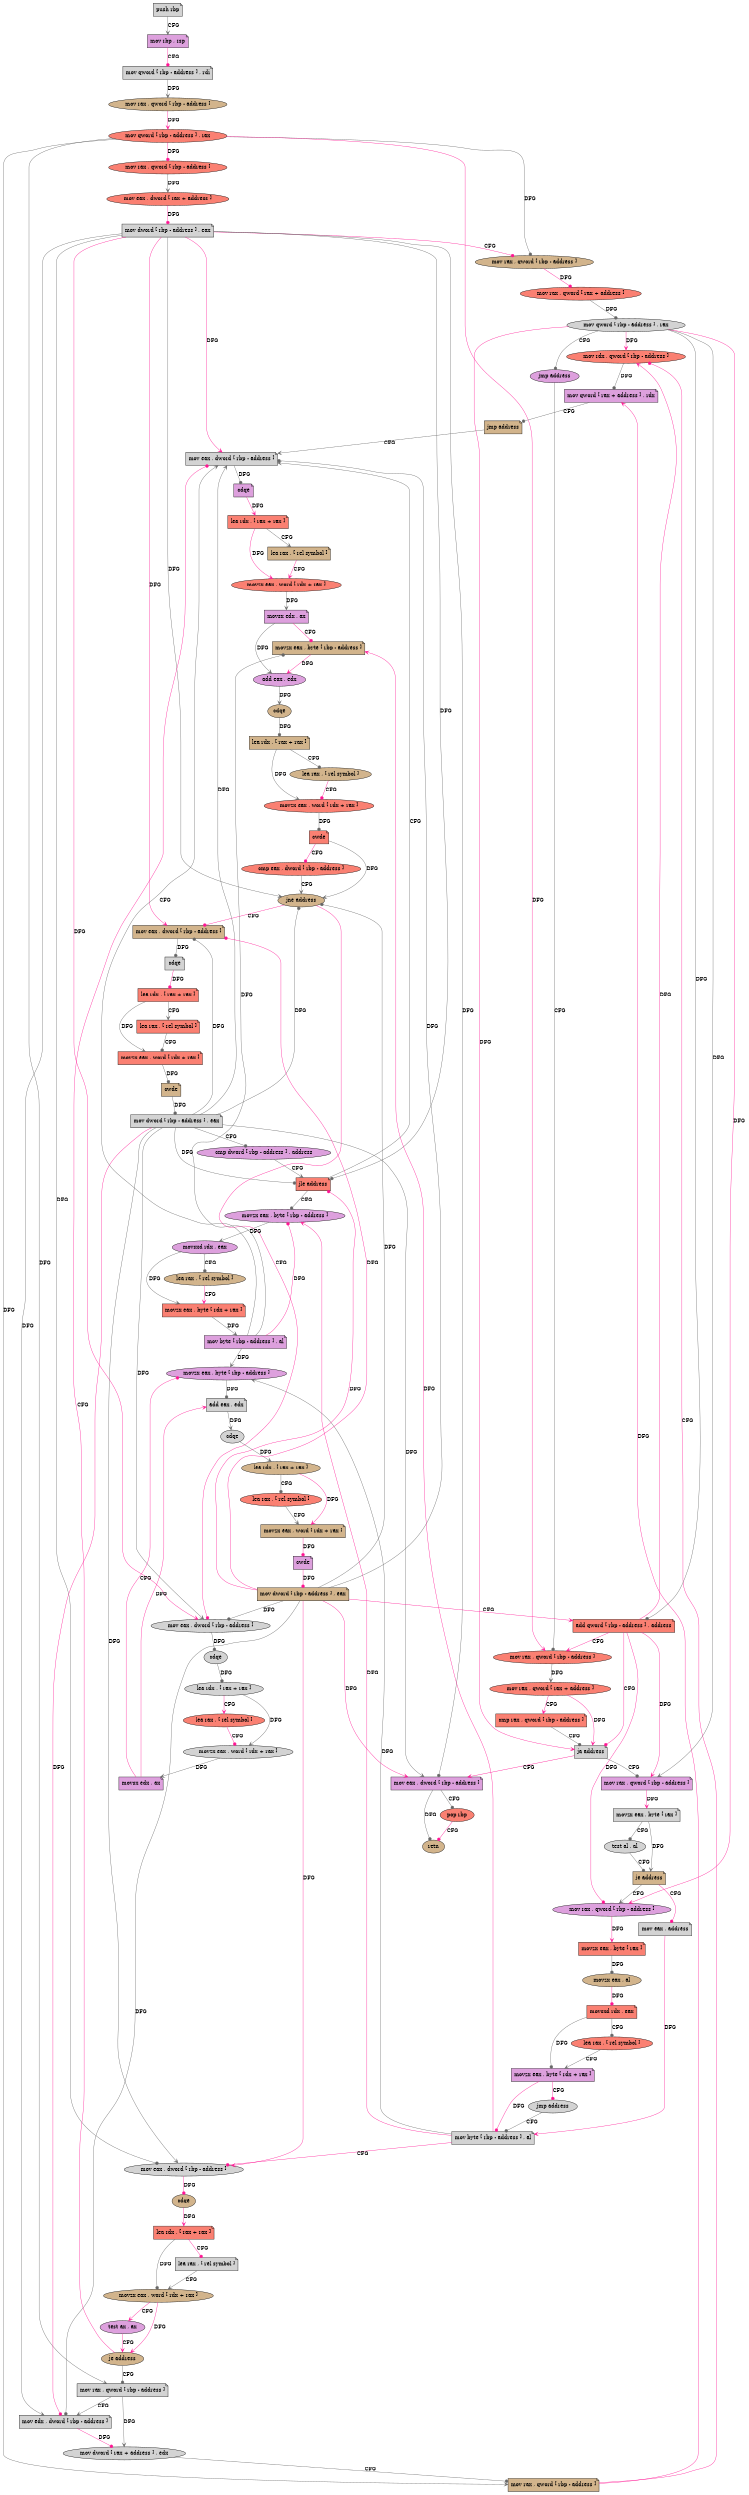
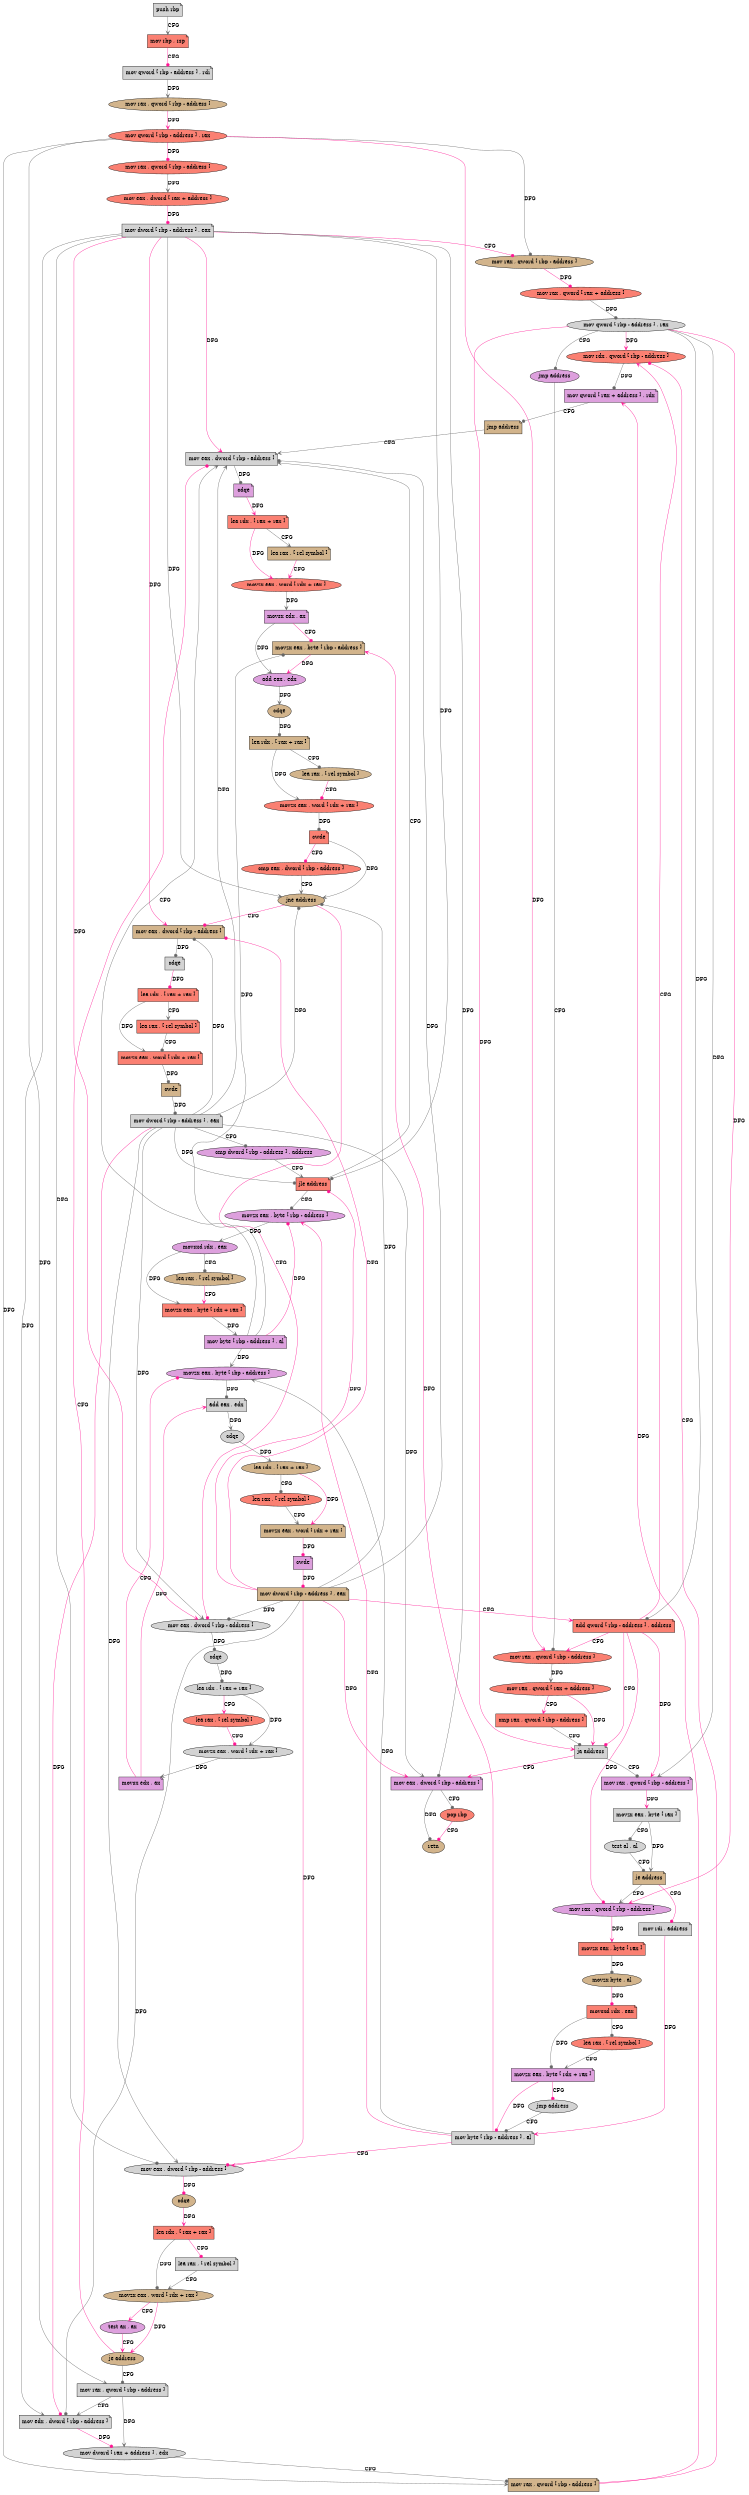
(168, 41) -> (168, 41)
(666, 995) -> (666, 995)
(665, 1929) -> (665, 1929)
(612, 1980) -> (612, 1980)
